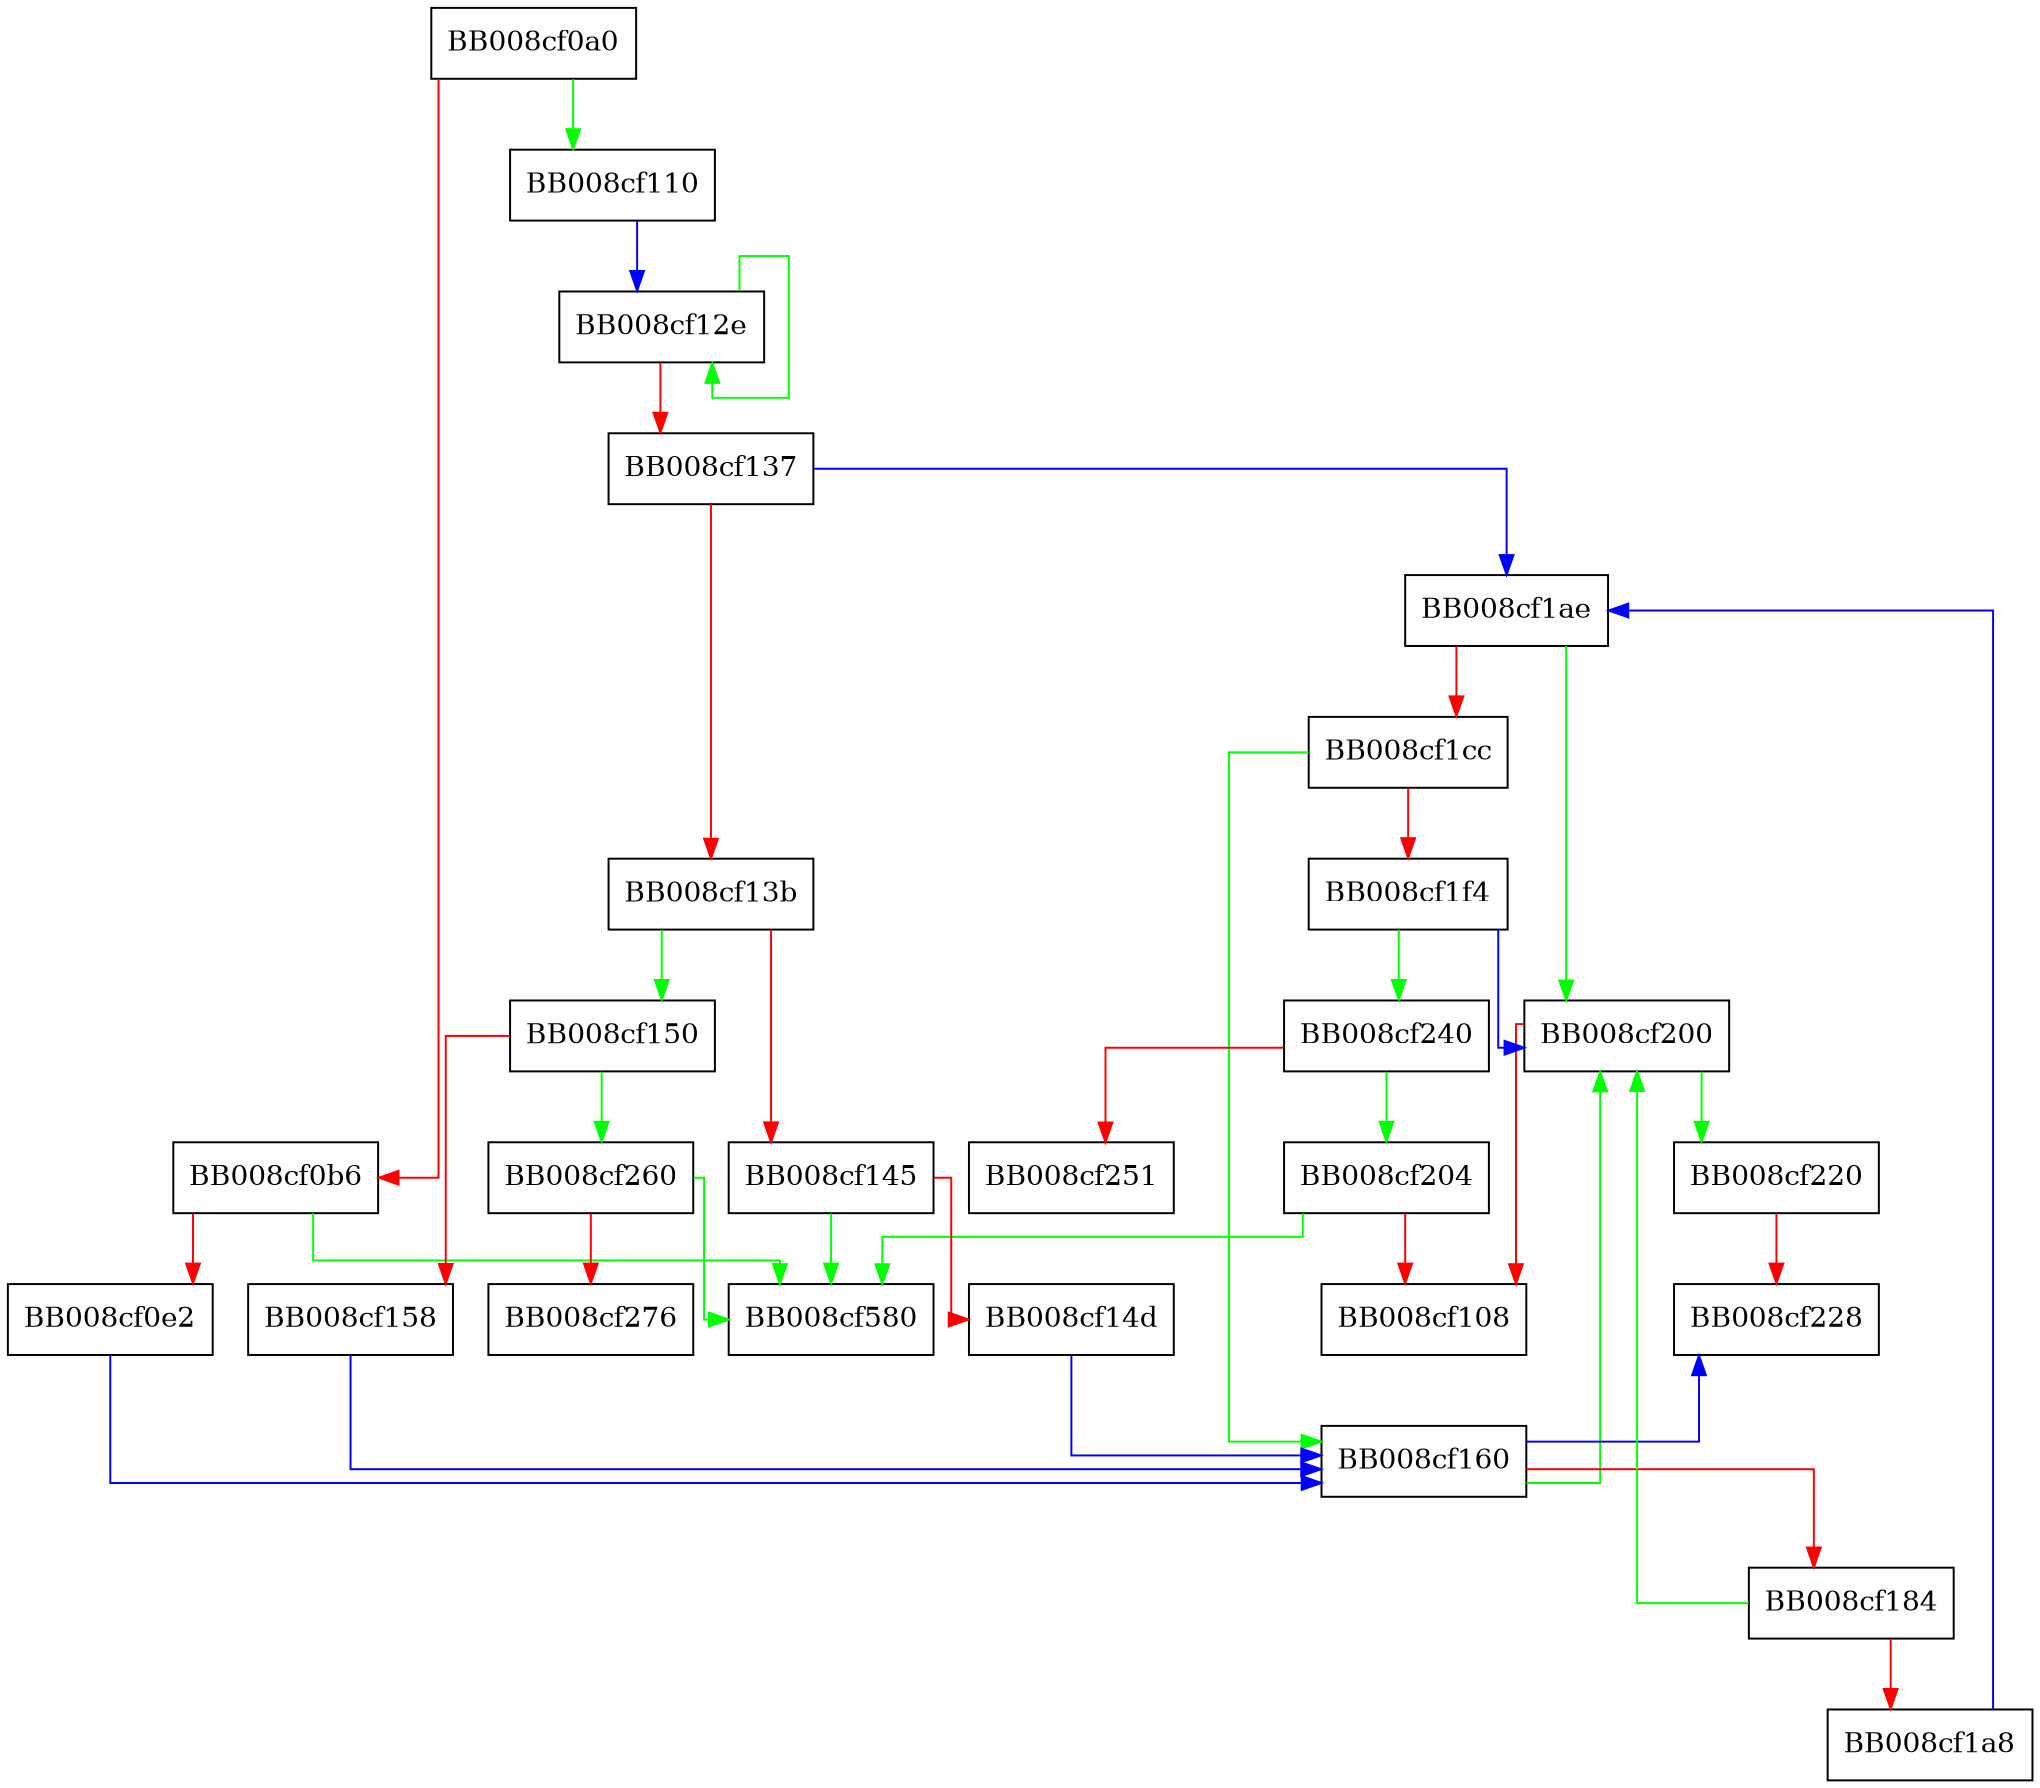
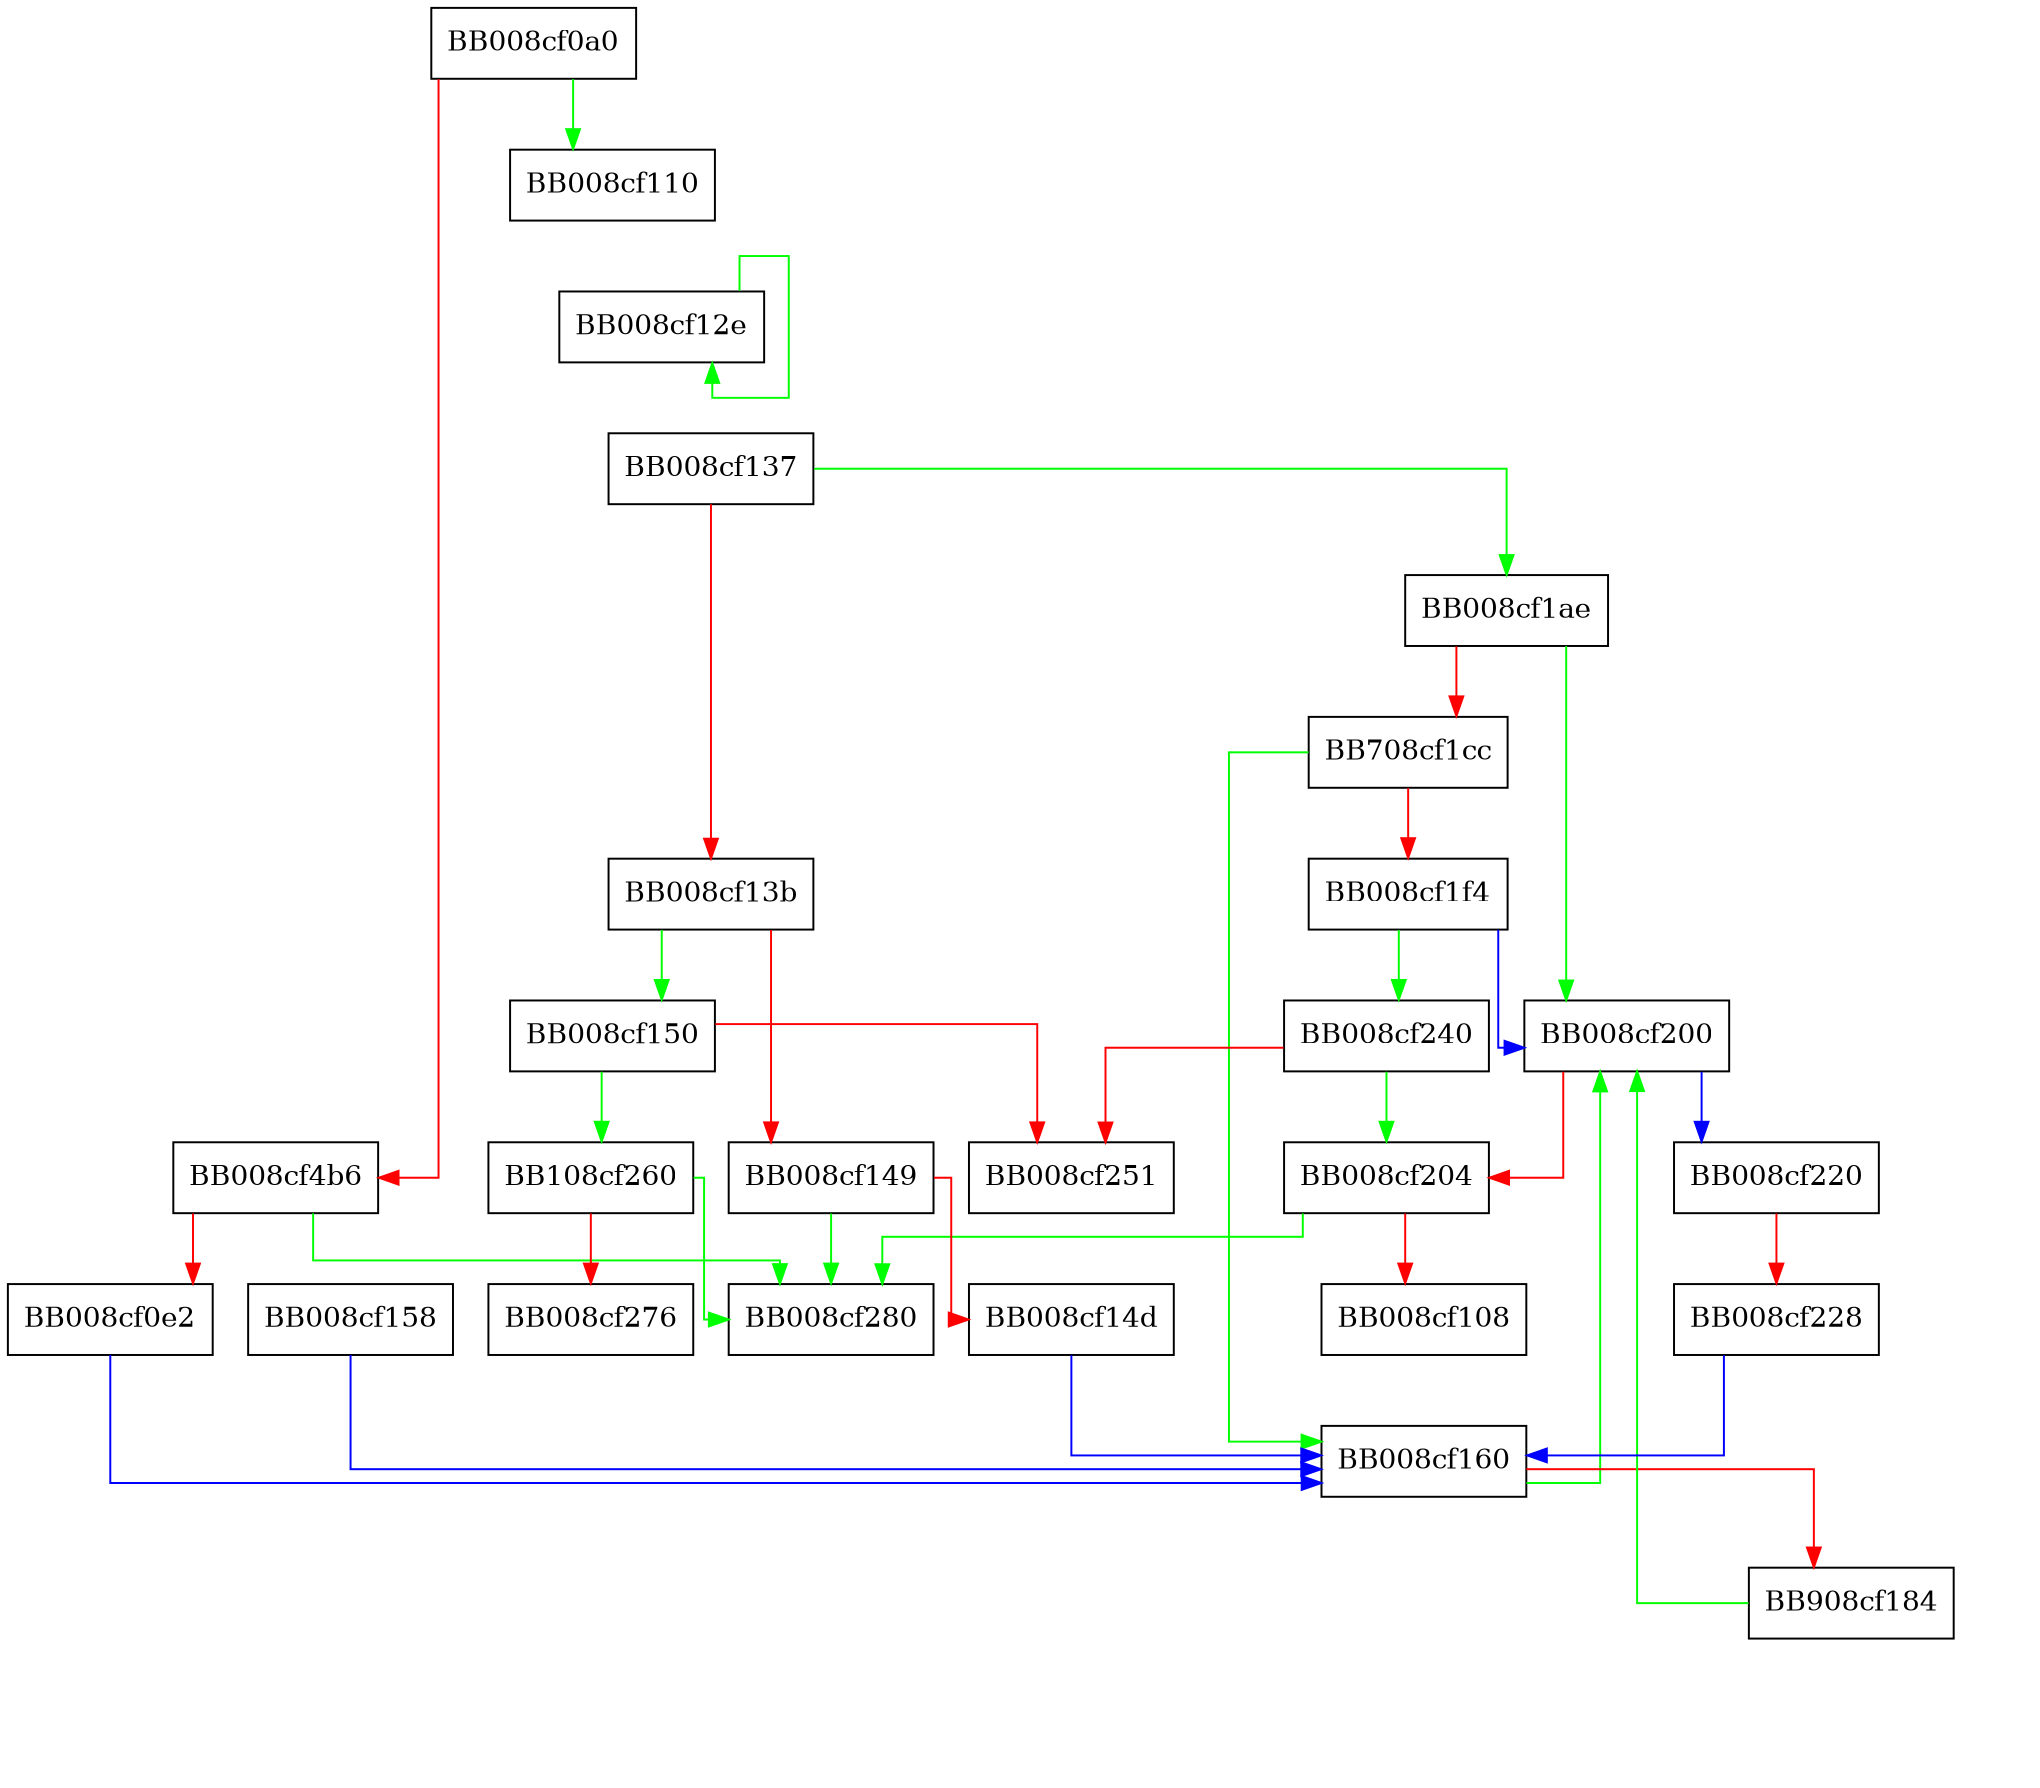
(637, 246) -> none
(660, 388) -> none
(1204, 469) -> (1204, 469)
(1408, 752) -> (1408, 752)
(1702, 1097) -> (1702, 1097)
(1516, 1140) -> (1563, 1152)
(276, 1178) -> (276, 1178)
(591, 1178) -> (591, 1178)
(831, 1178) -> (831, 1178)
(446, 1191) -> (925, 1024)
(831, 1320) -> (831, 1320)
(1652, 1442) -> (1685, 1455)
(1851, 1603) -> (1851, 1603)
(1930, 1745) -> none
